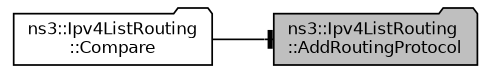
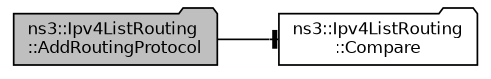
(239, 39) -> (243, 39)
